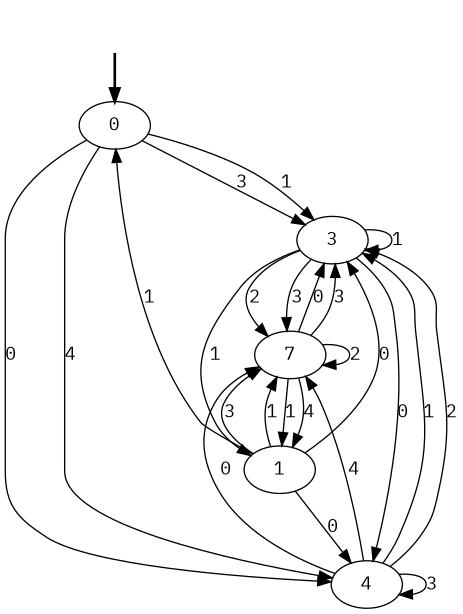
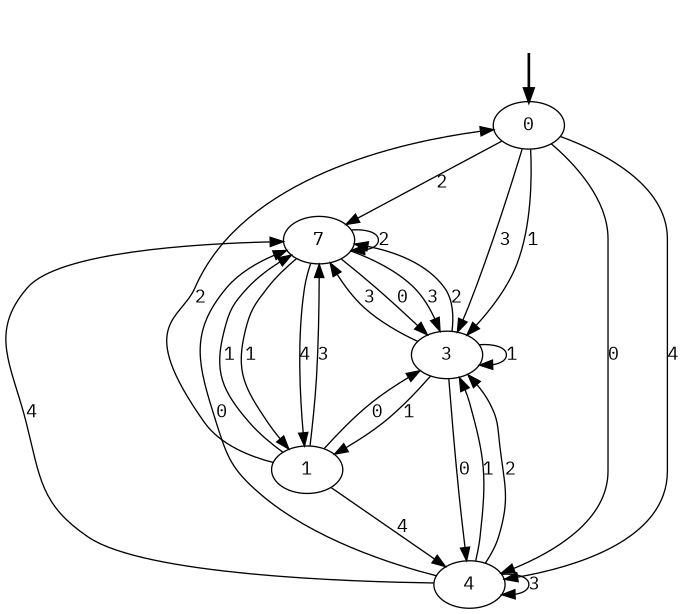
none -> (430, 180)
(150, 298) -> (201, 298)
(333, 527) -> (403, 527)
